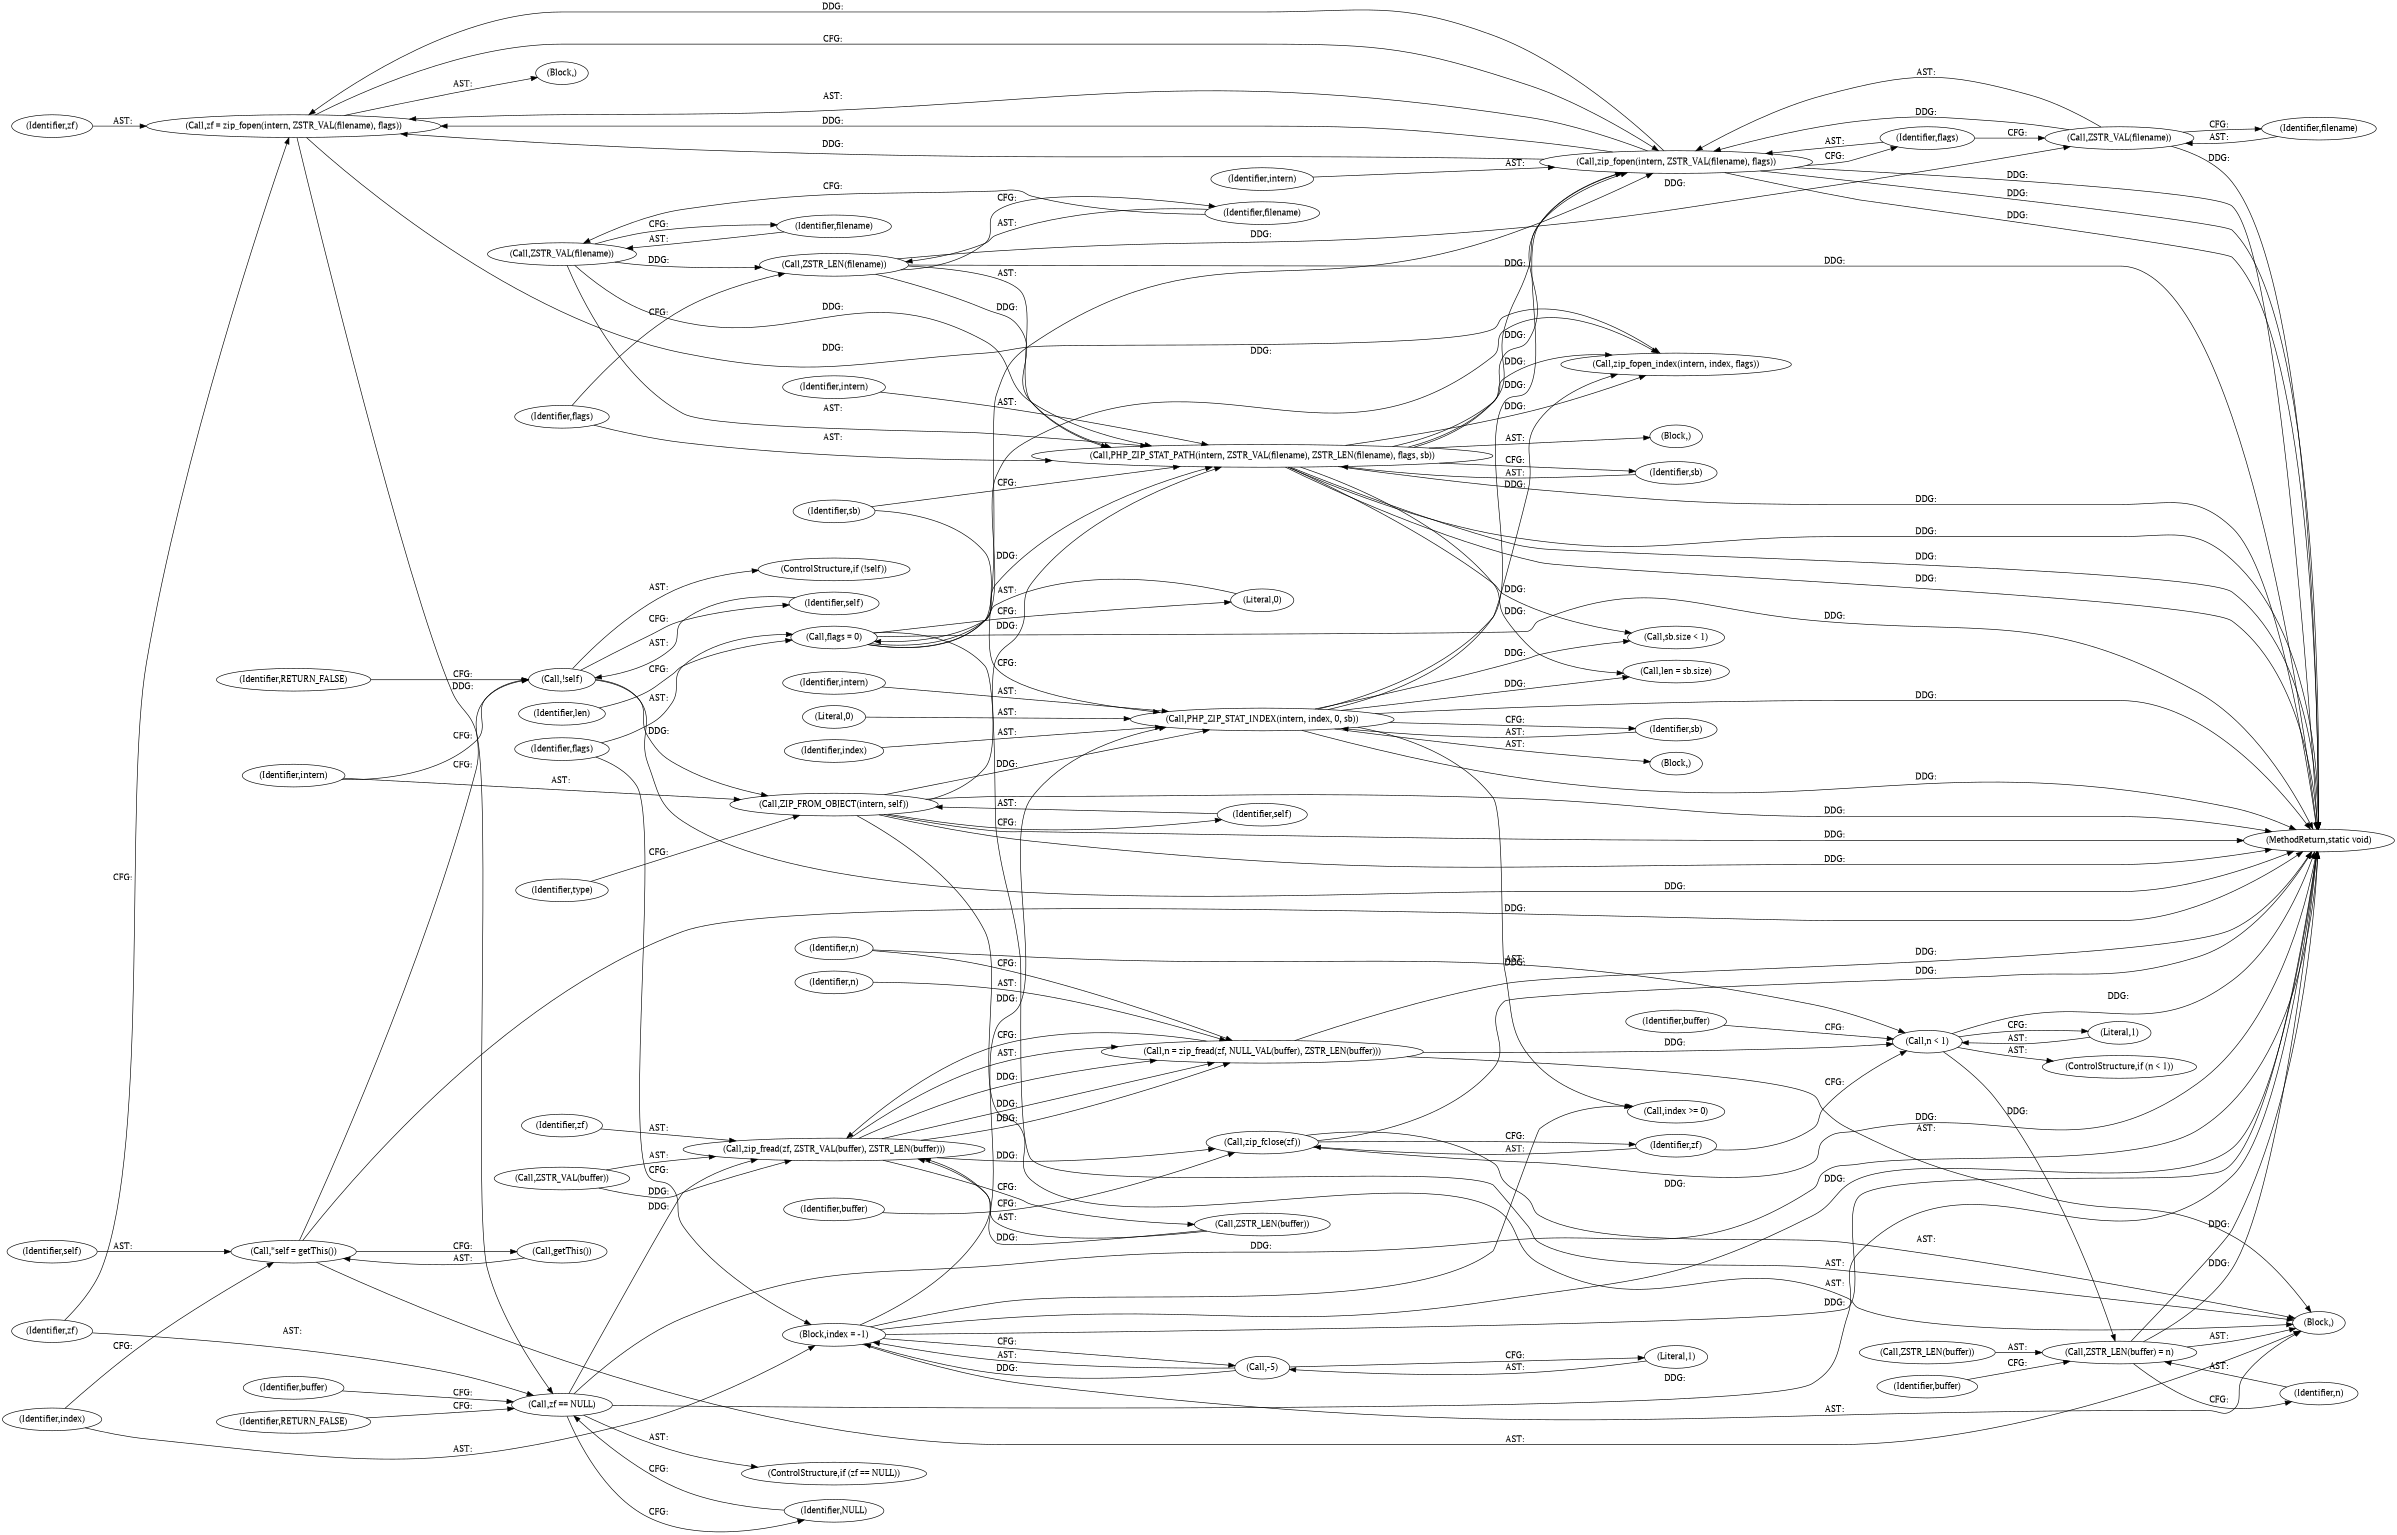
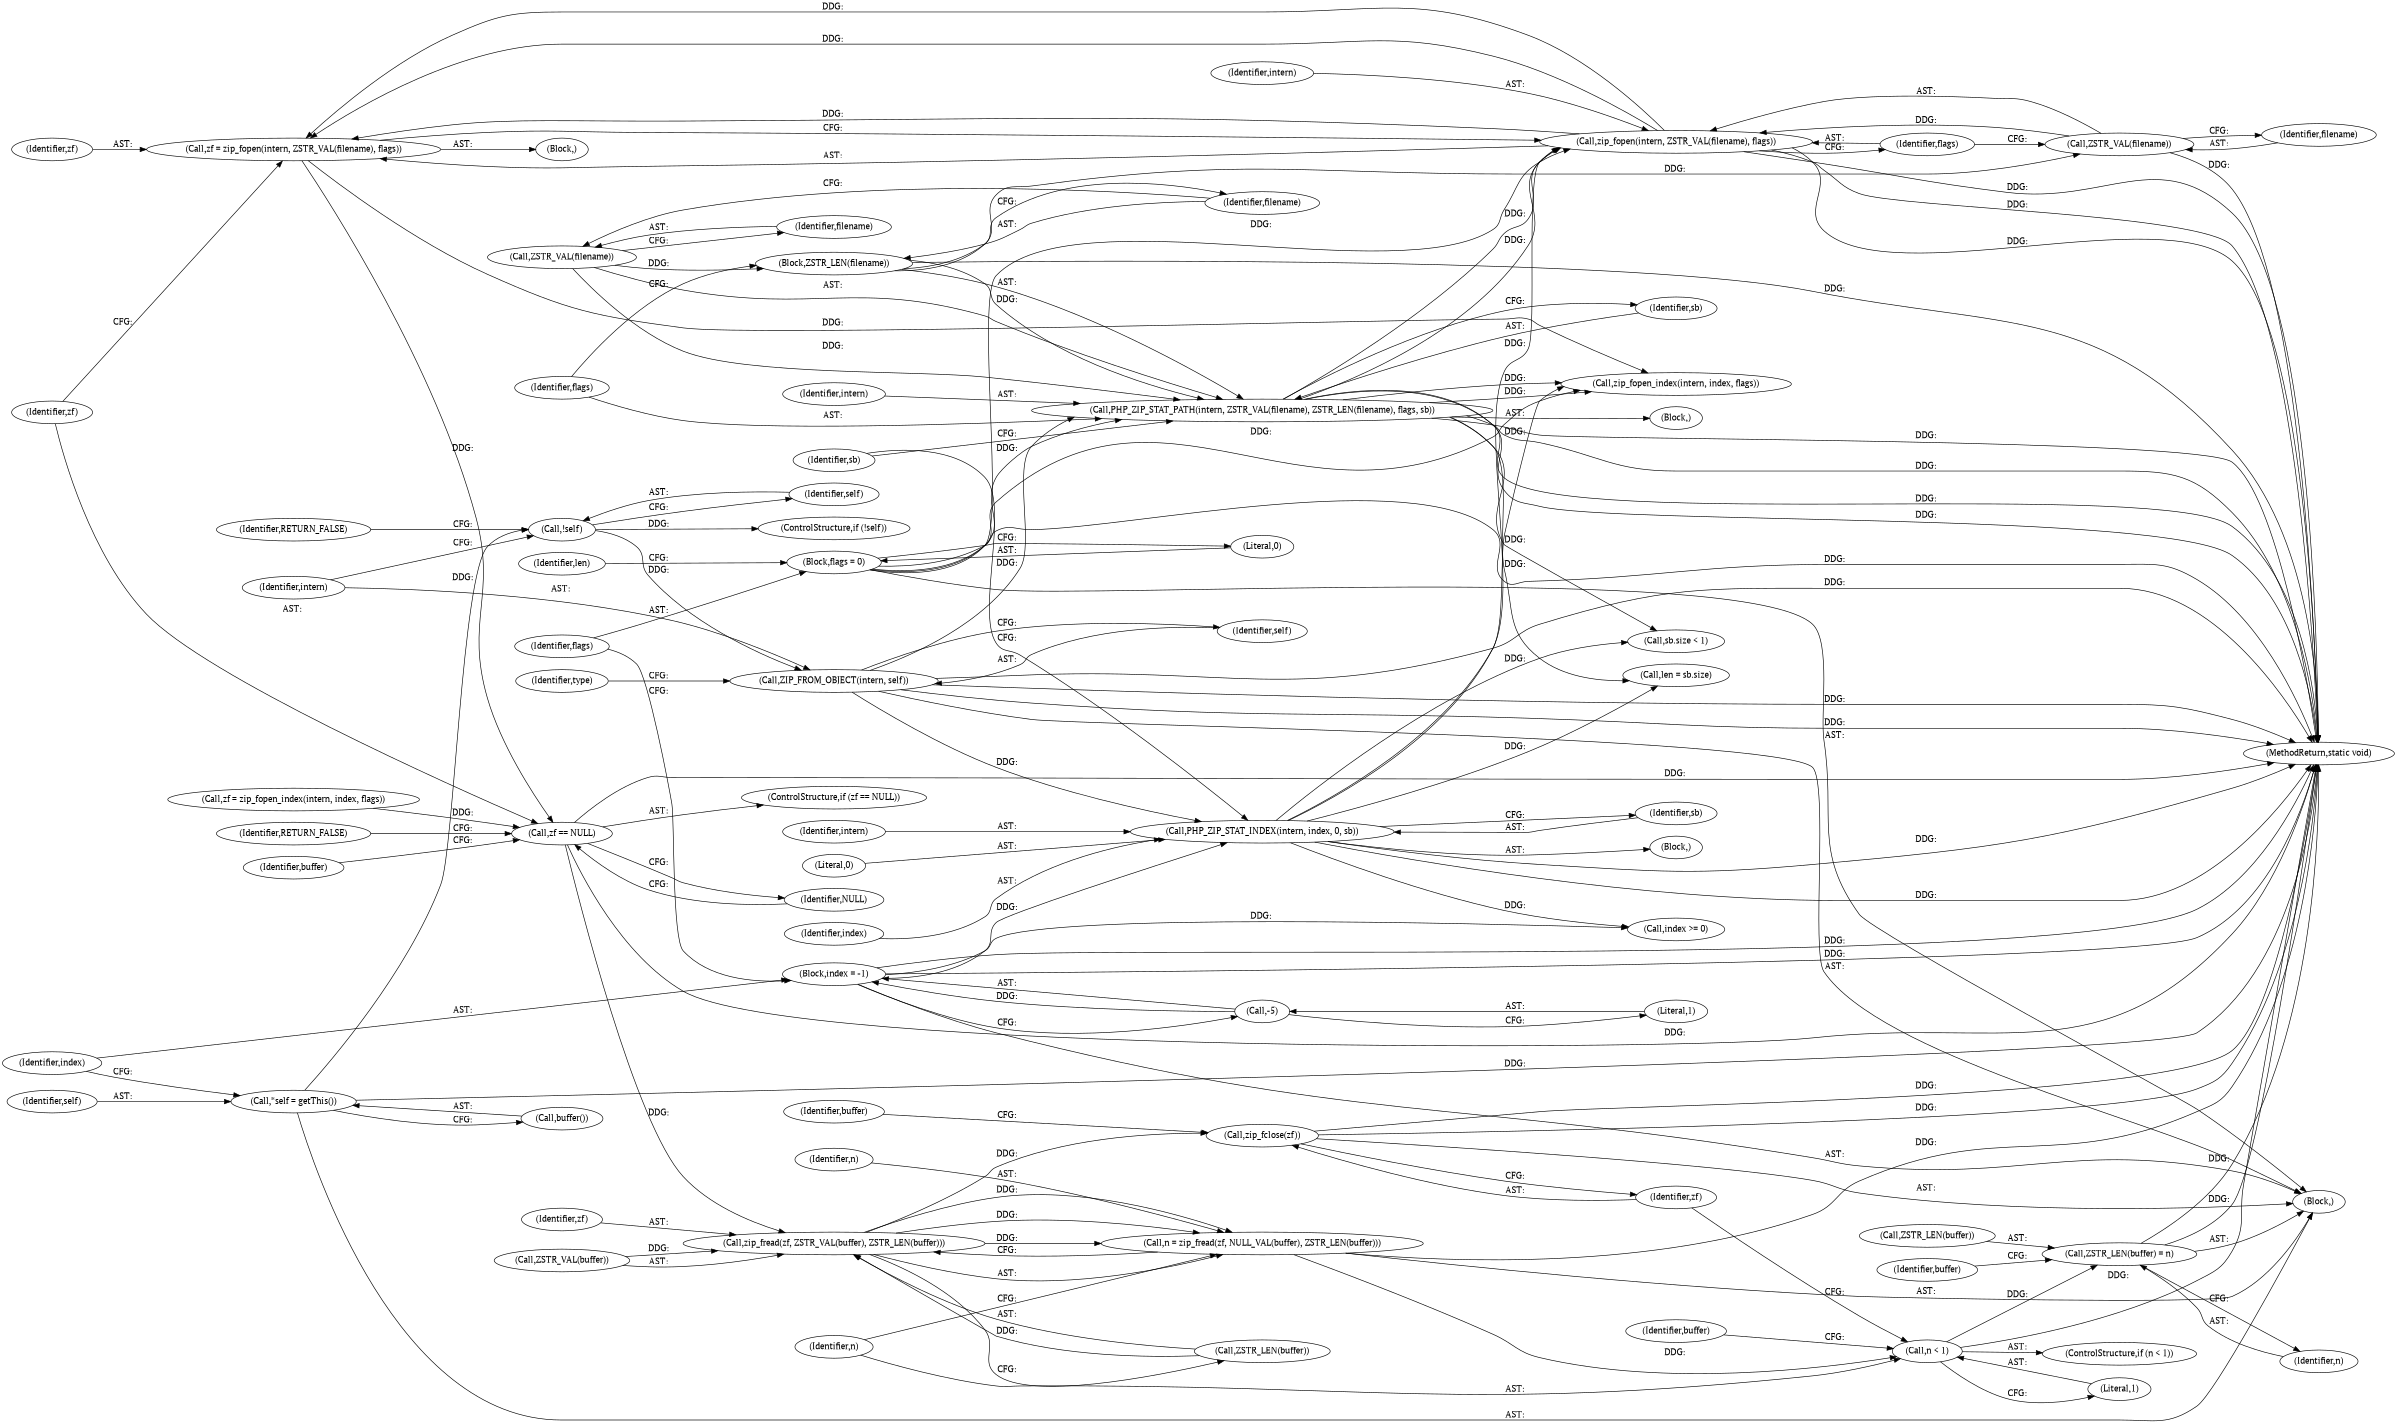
(834, 265) -> (834, 264)
(660, 588) -> (660, 524)
(834, 637) -> (834, 562)
(464, 765) -> (464, 578)
none -> (294, 800)
(1390, 894) -> none
(562, 1252) -> (562, 1119)
